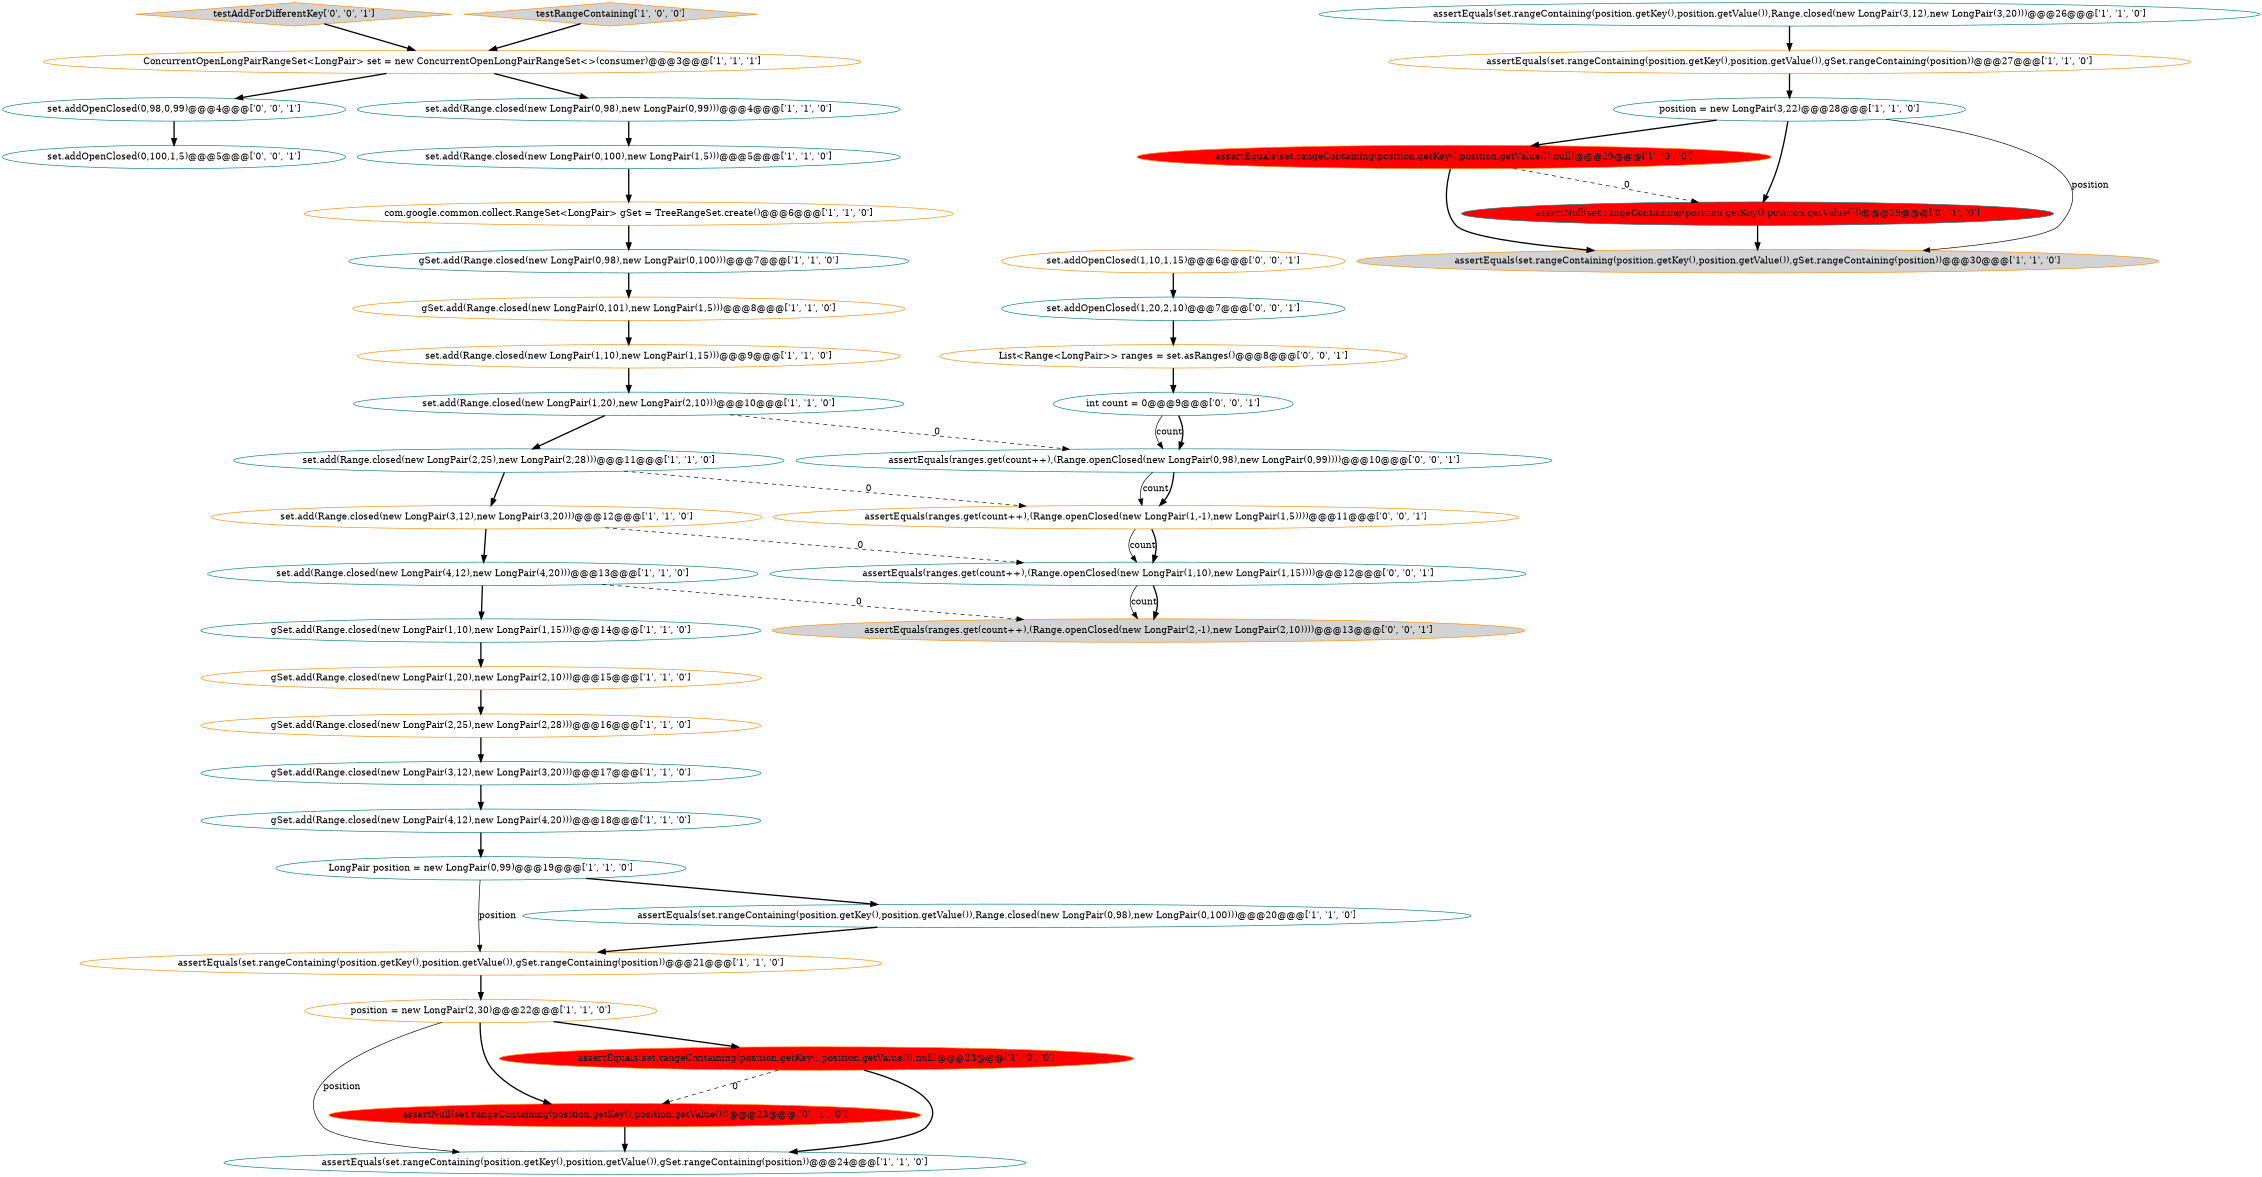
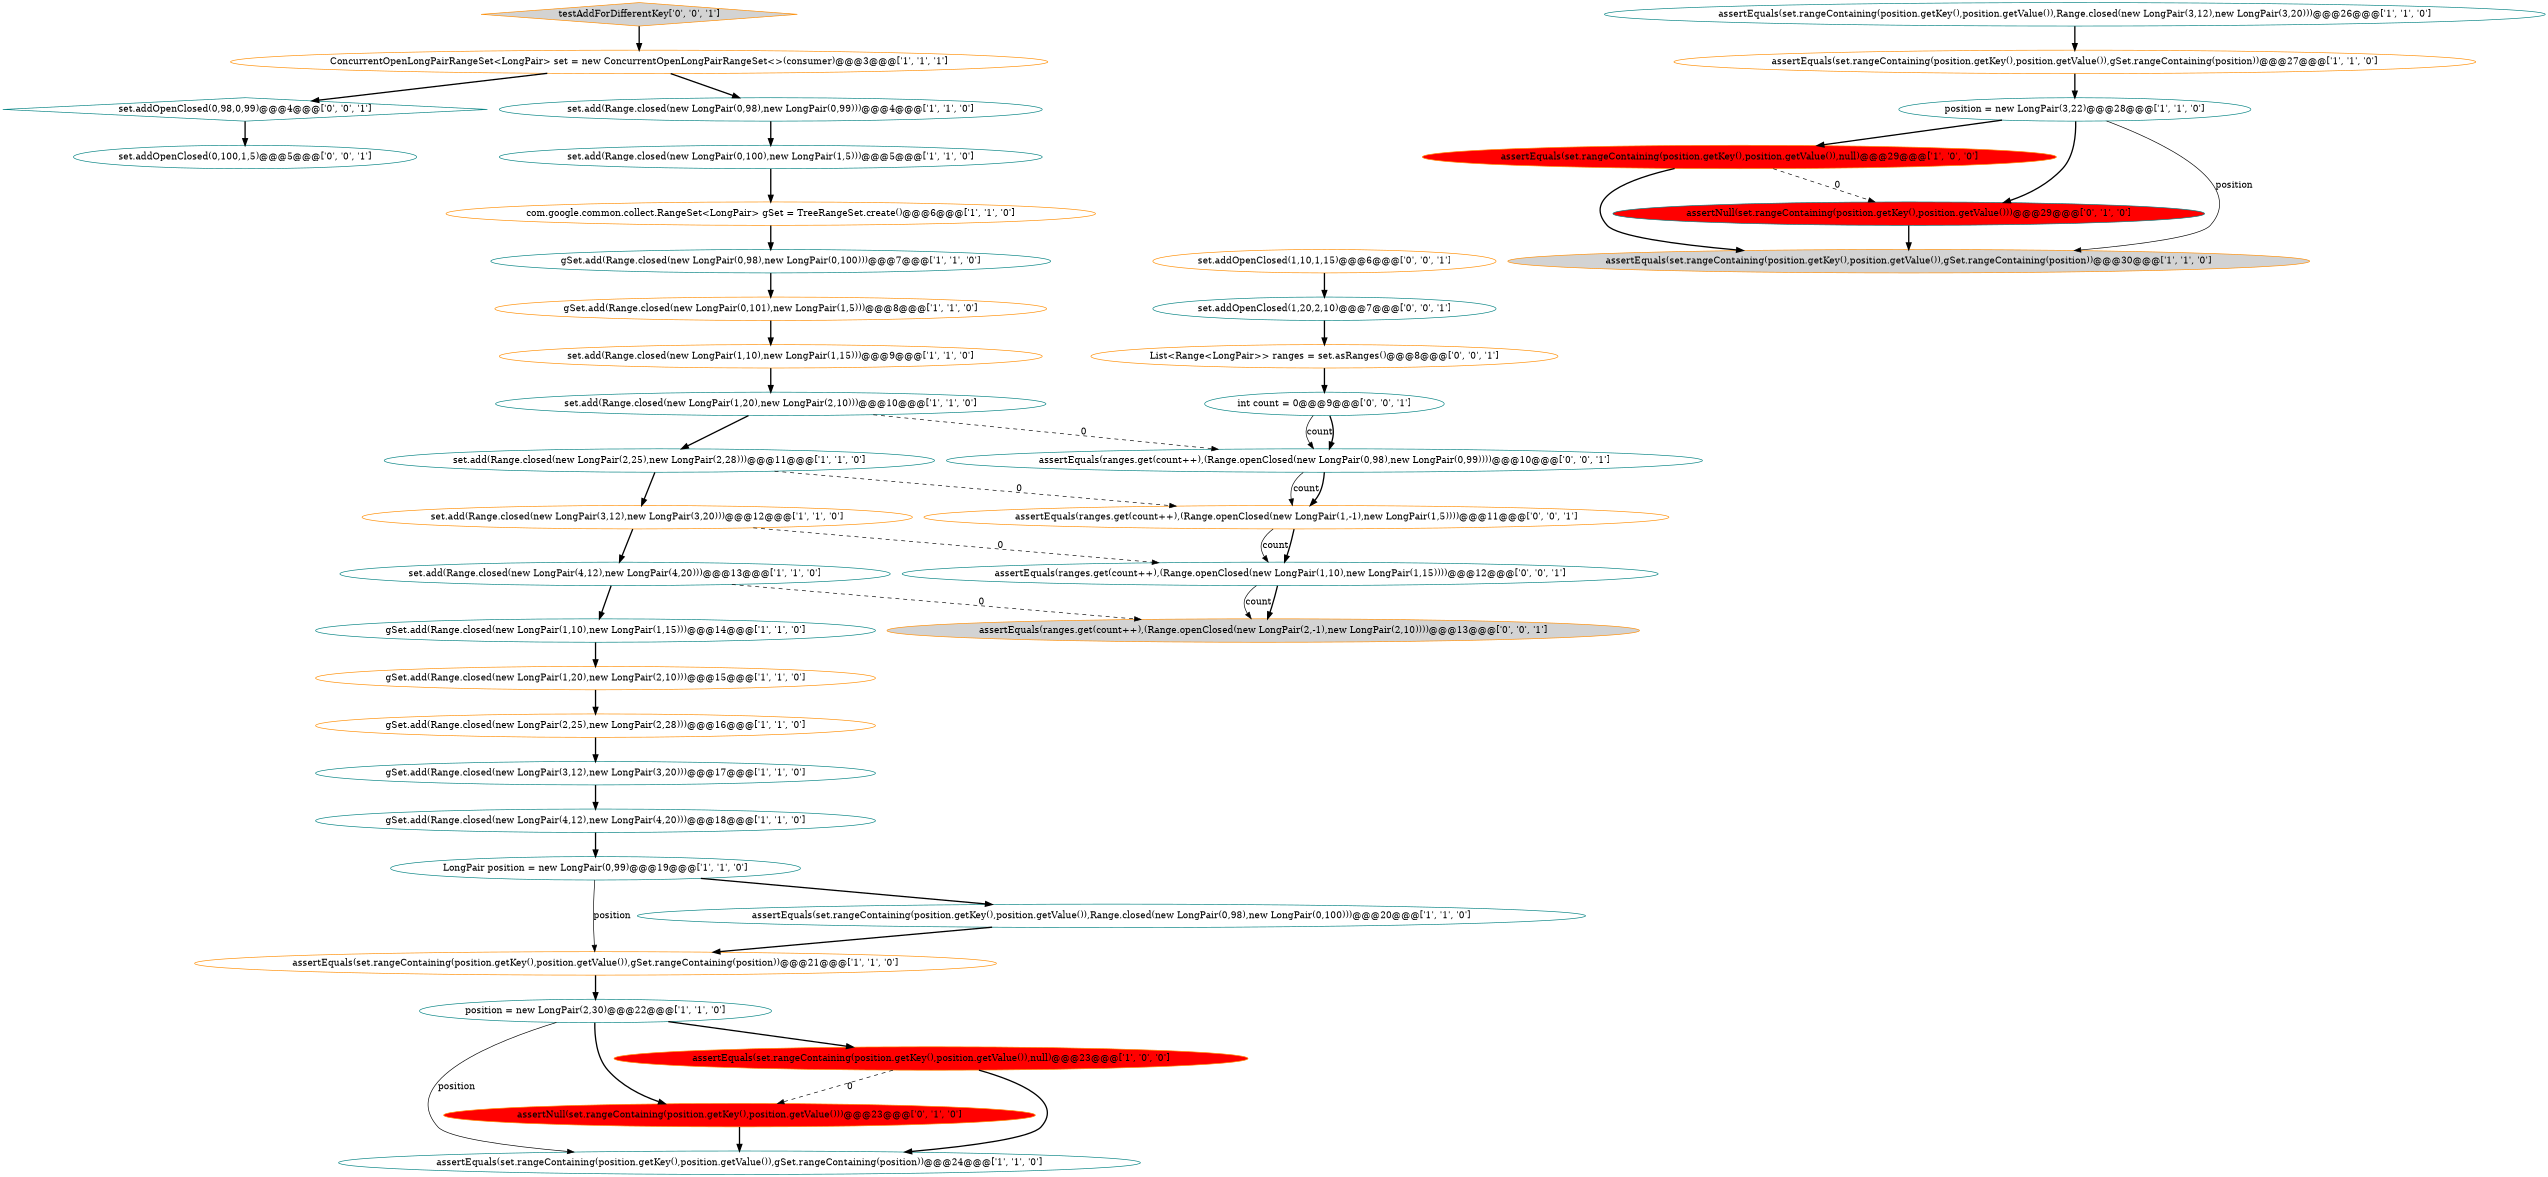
(611, 14) -> none
(174, 109) -> (245, 109)
(481, 1011) -> (596, 1011)
